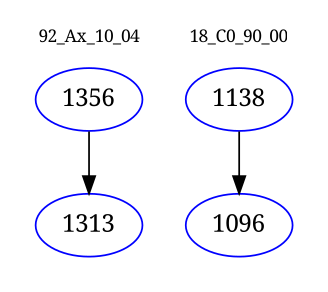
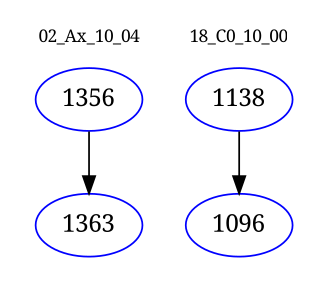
(89, 38) -> (89, 38)
(239, 38) -> (239, 38)
(89, 225) -> (89, 225)
